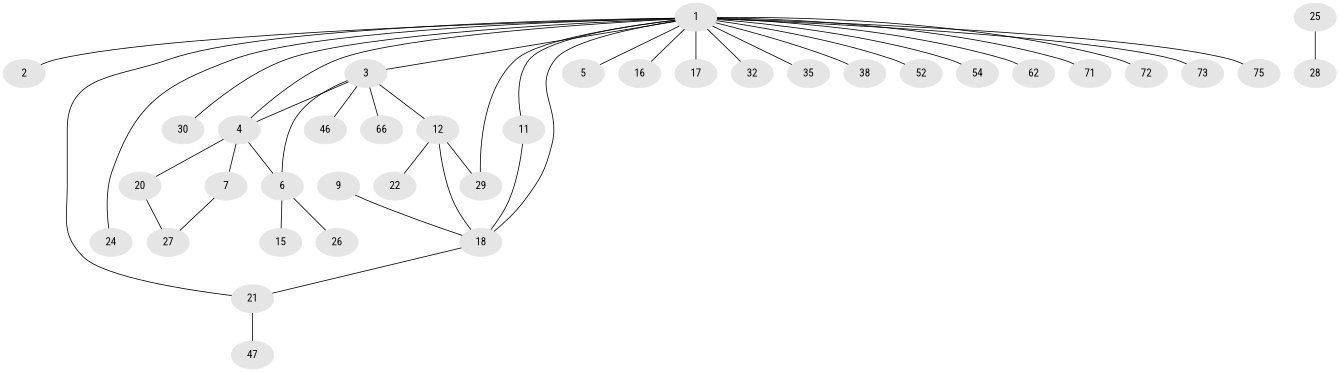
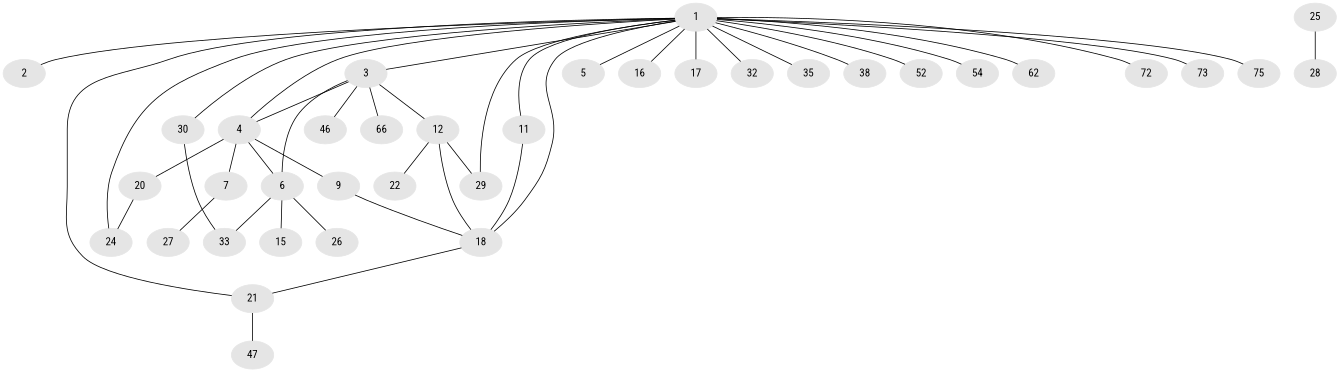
(1090, 74) -> none
none -> (289, 158)
(154, 214) -> (125, 214)
none -> (224, 242)
